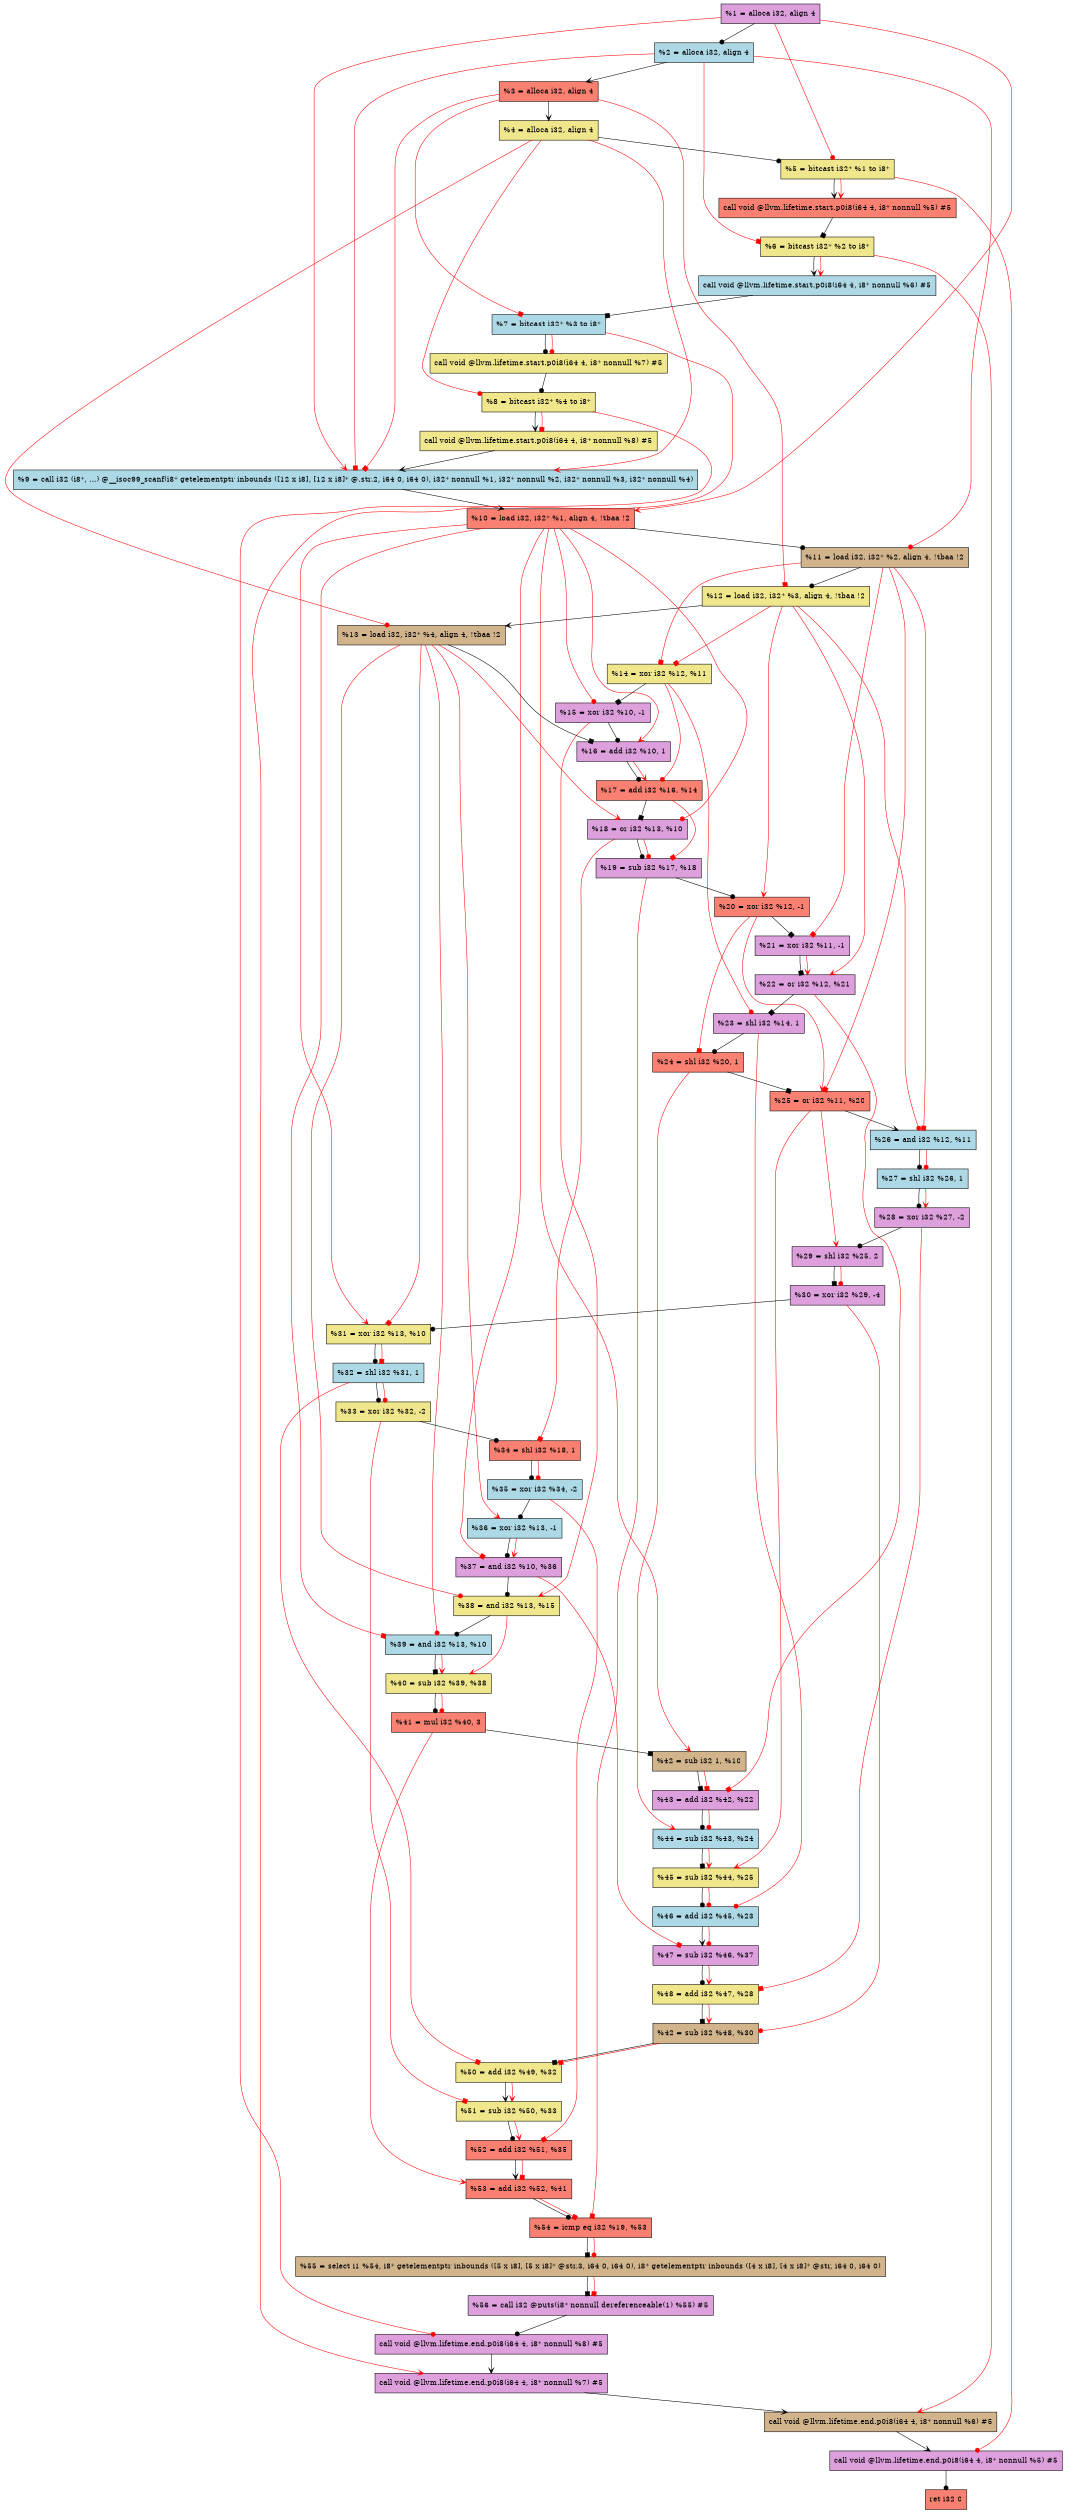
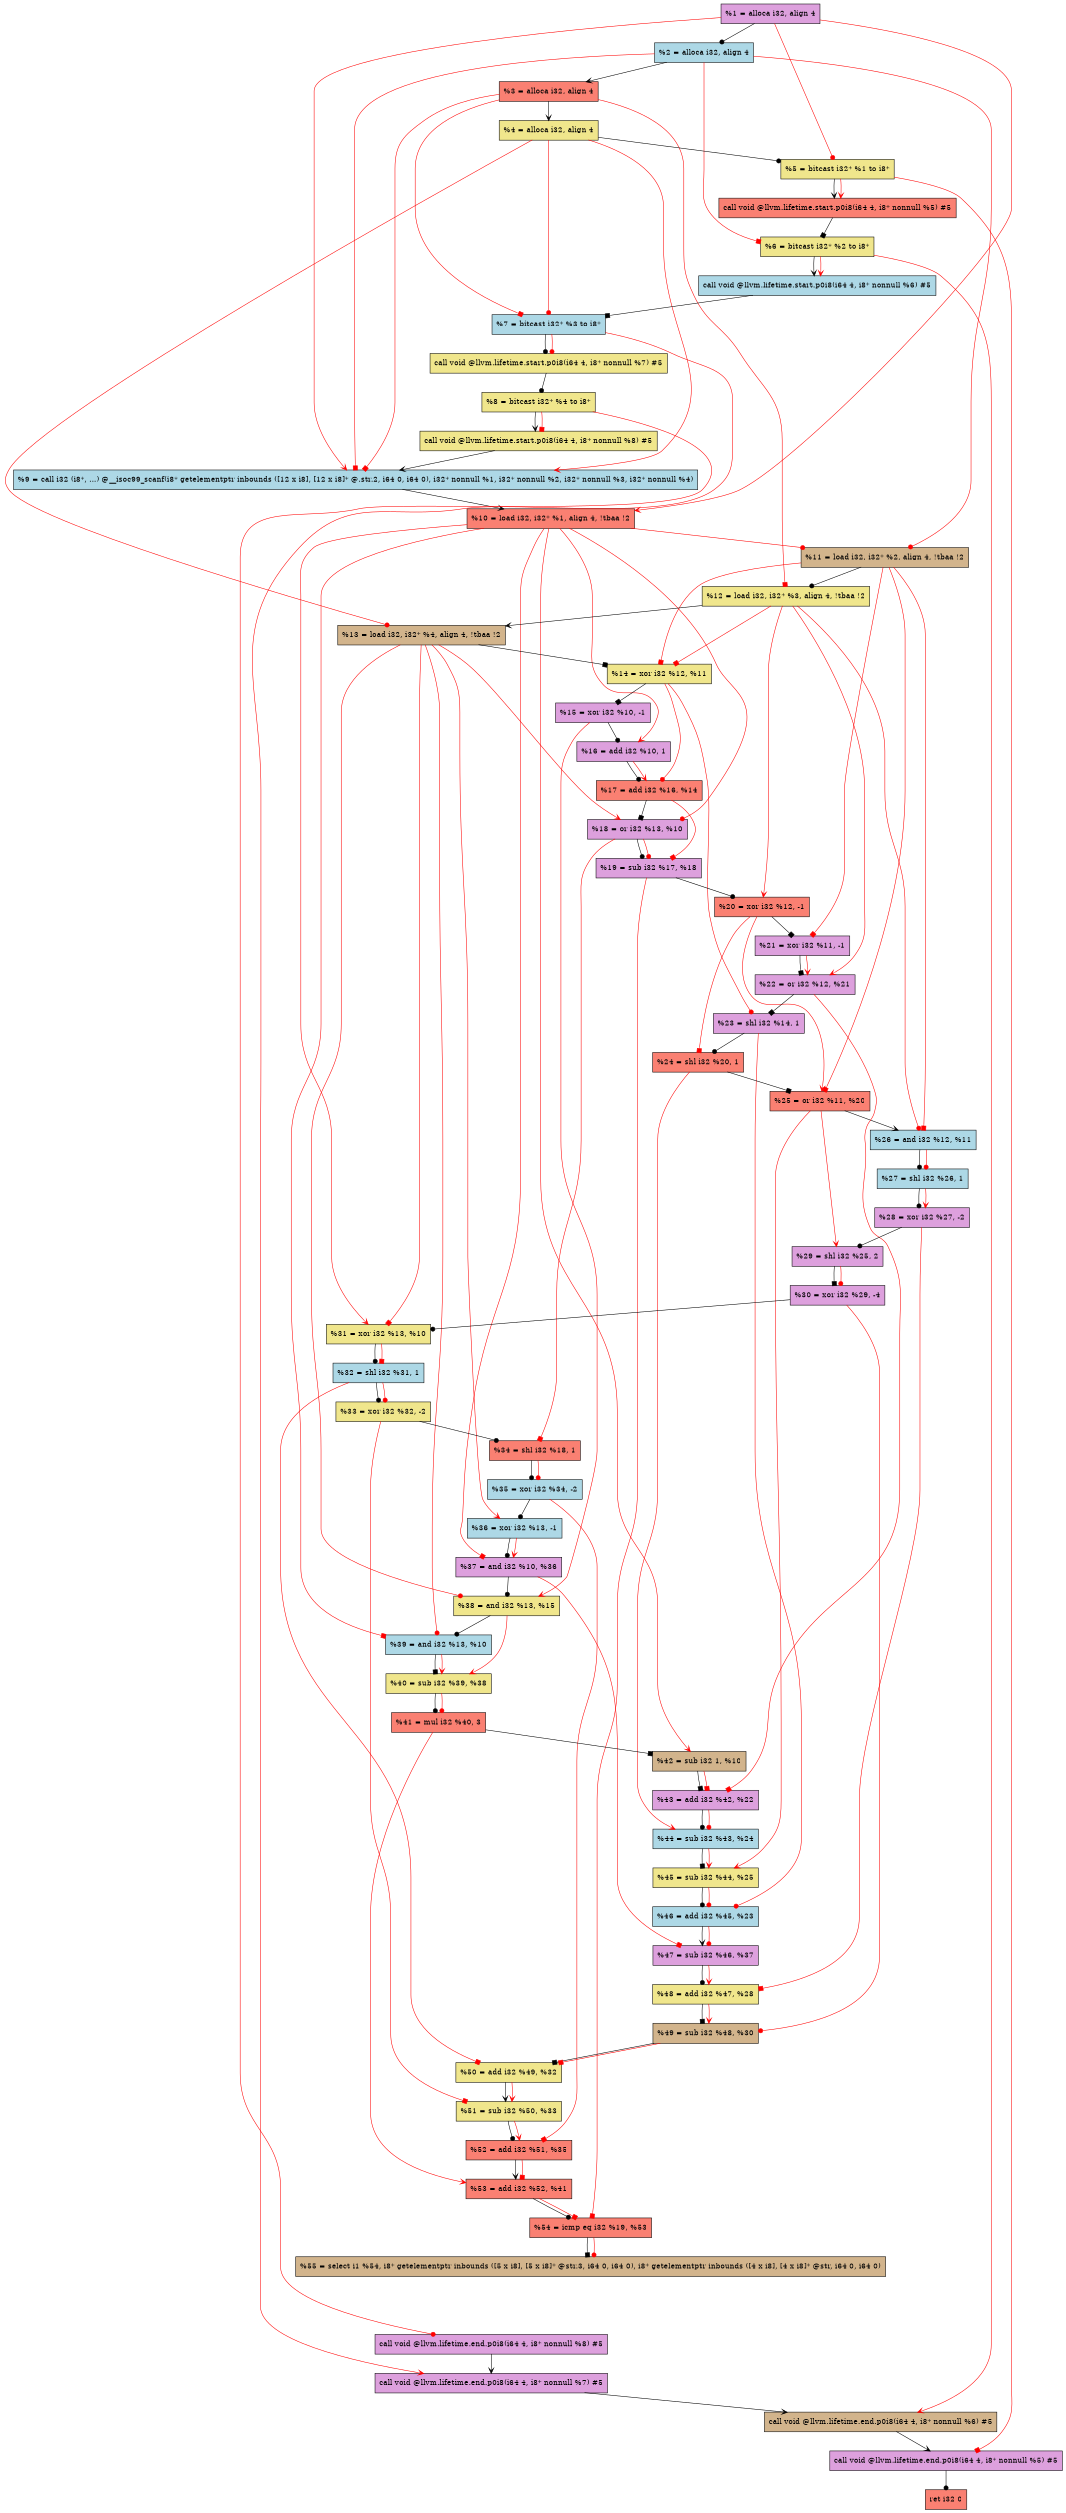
(459, 269) -> (549, 225)
(716, 538) -> (716, 538)
(566, 612) -> none
(515, 689) -> (537, 654)
(1011, 1287) -> (1011, 1287)
(706, 2033) -> (706, 2033)
(591, 2305) -> none
